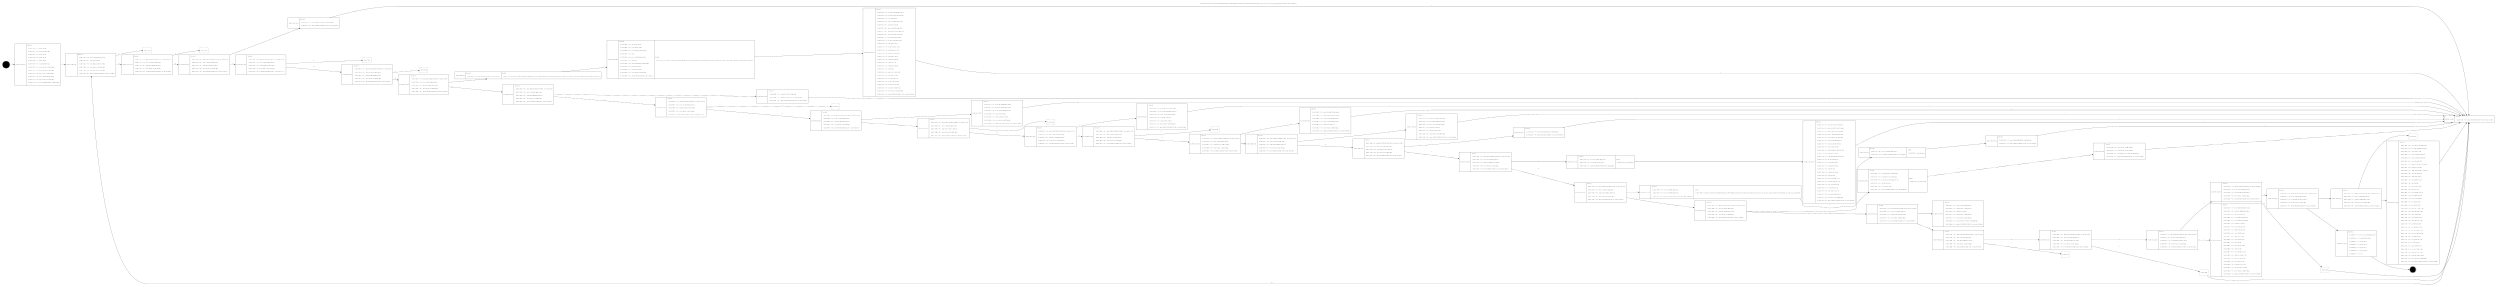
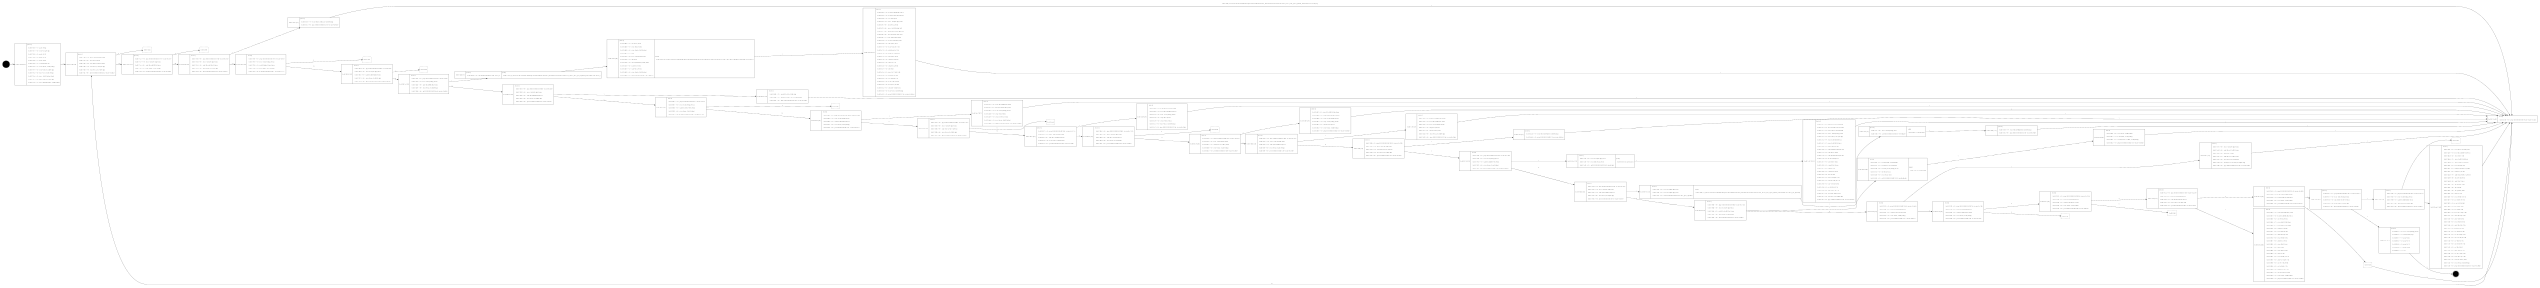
(2402, 280) -> (2380, 141)
